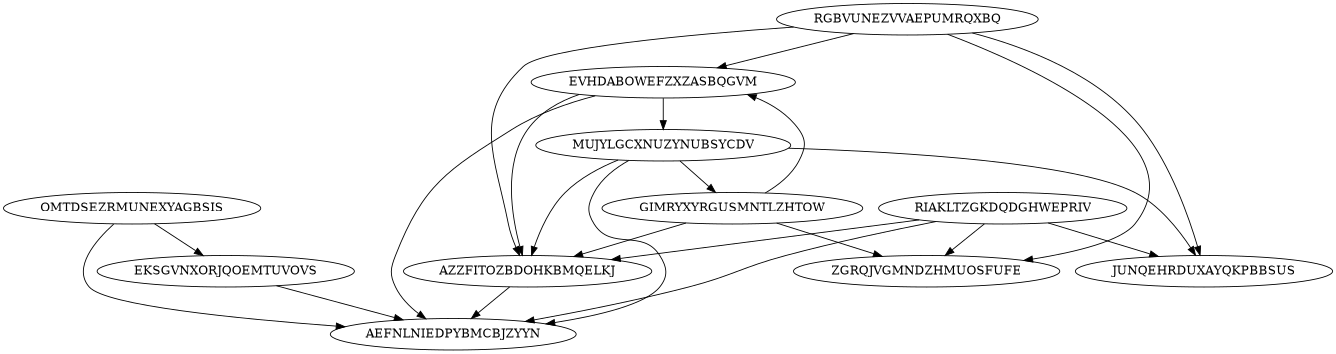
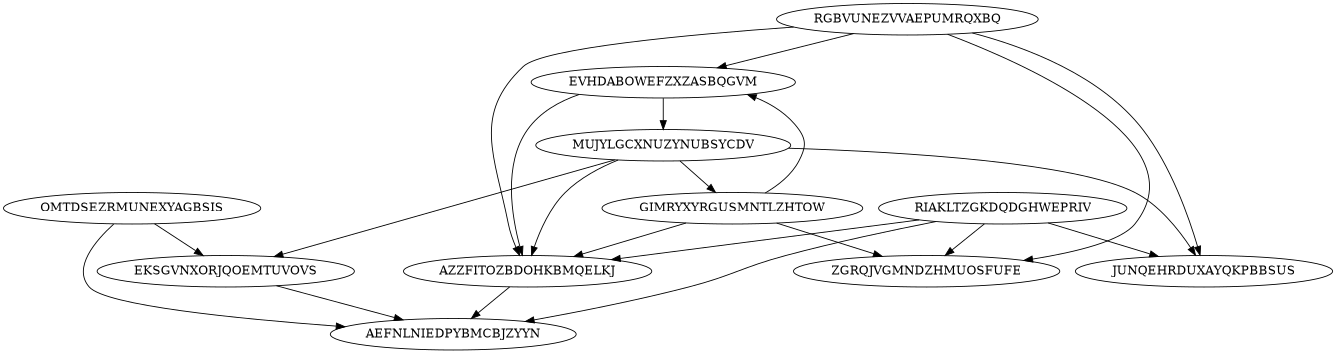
(449, 173) -> none
(651, 246) -> (449, 207)
